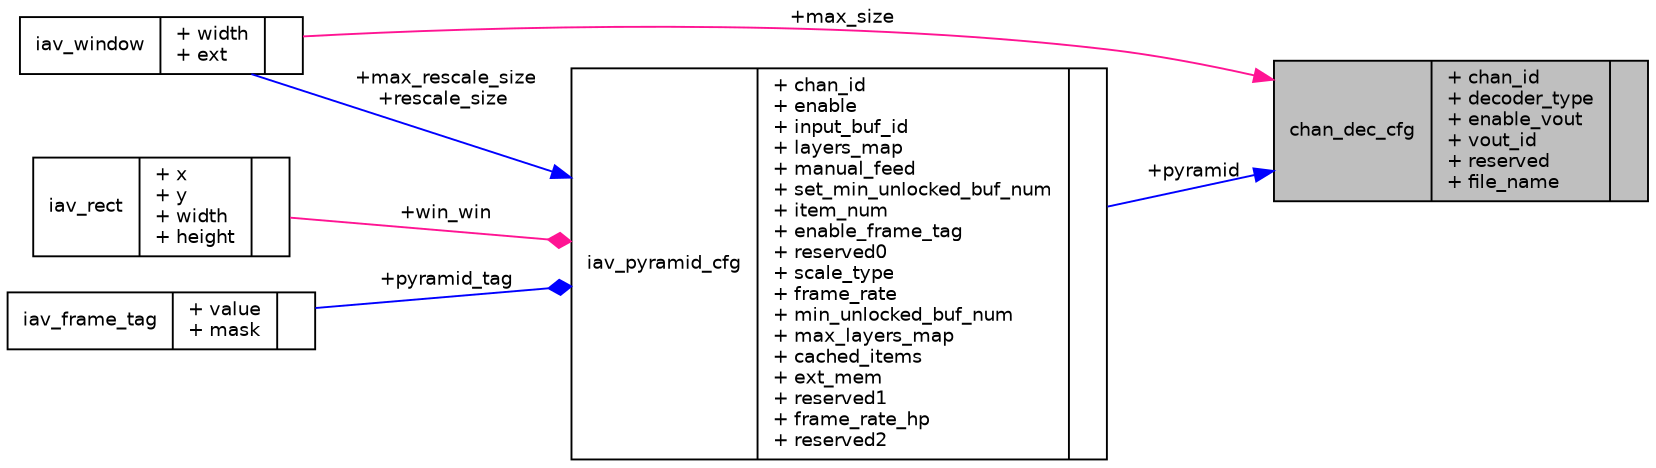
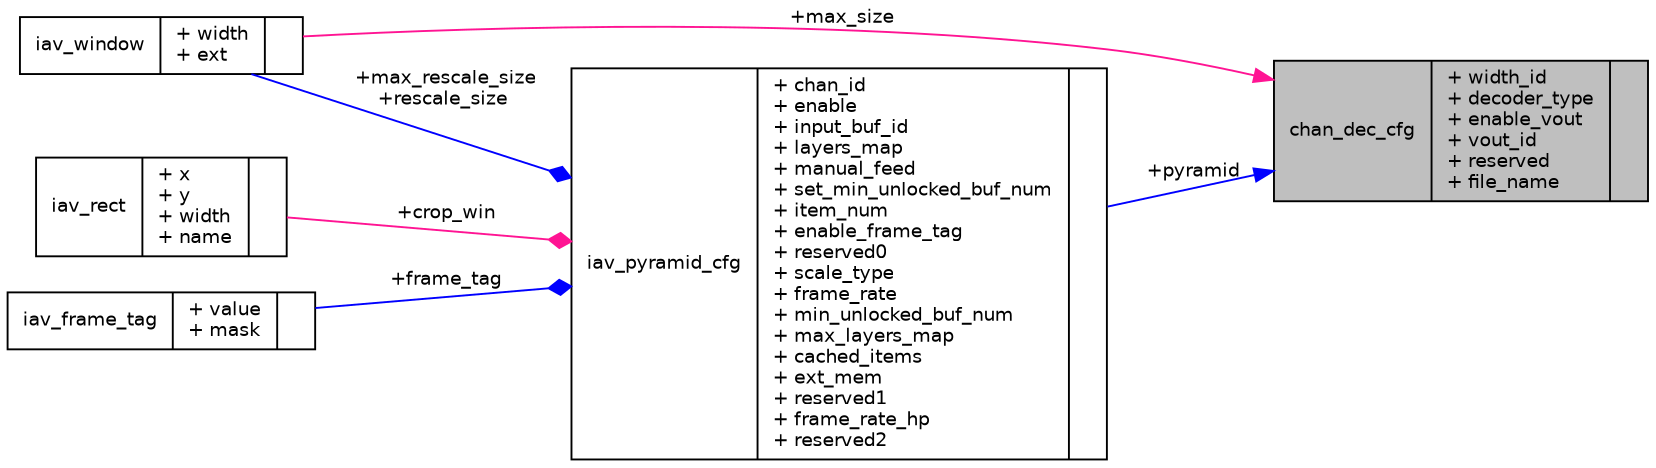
(1493, 78) -> (1497, 78)
(402, 123) -> (400, 122)
(443, 214) -> (443, 214)
(196, 237) -> (196, 237)
(443, 280) -> (443, 280)
